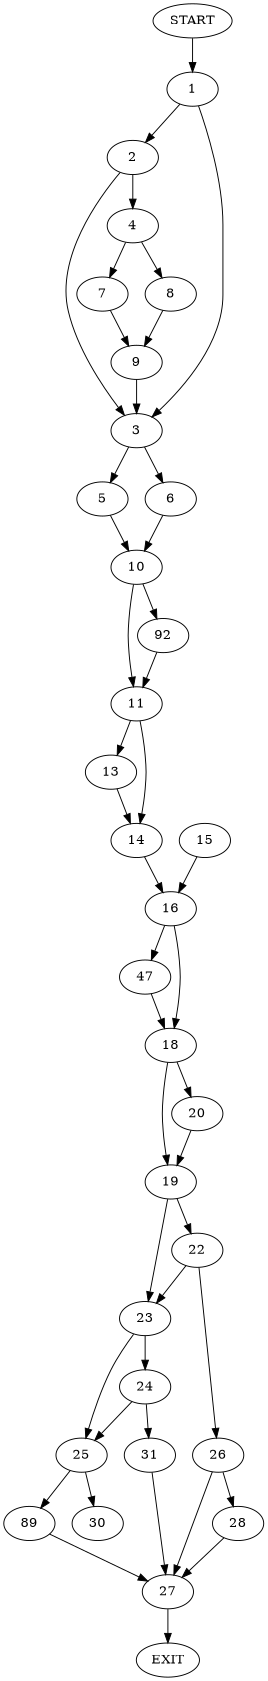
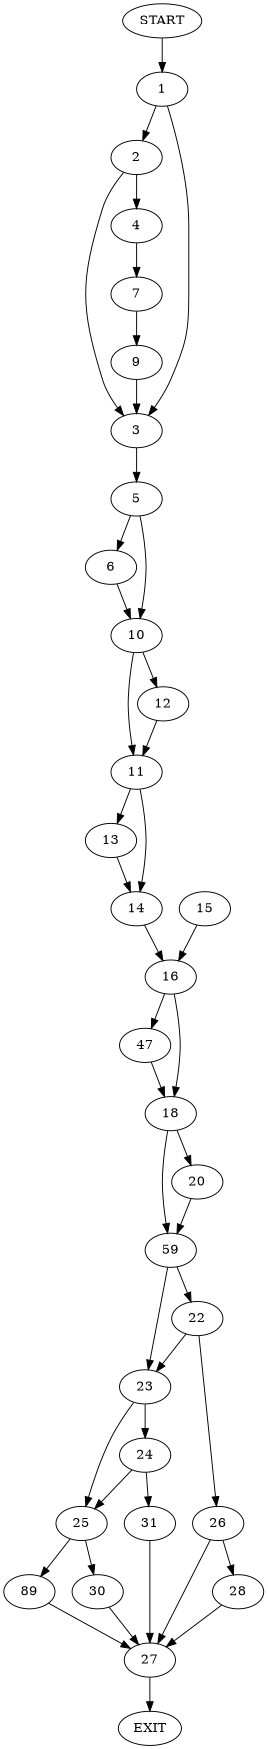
(171, 294) -> none
(151, 461) -> (126, 528)
(163, 636) -> (163, 704)
(171, 1182) -> (171, 1250)
none -> (121, 1622)
